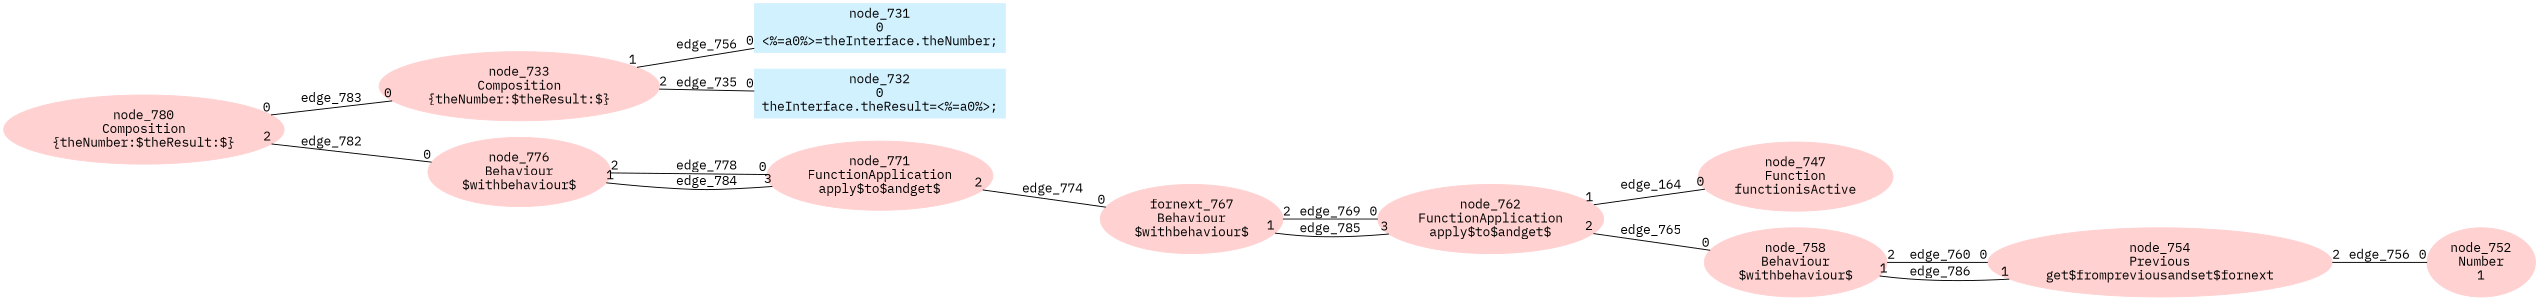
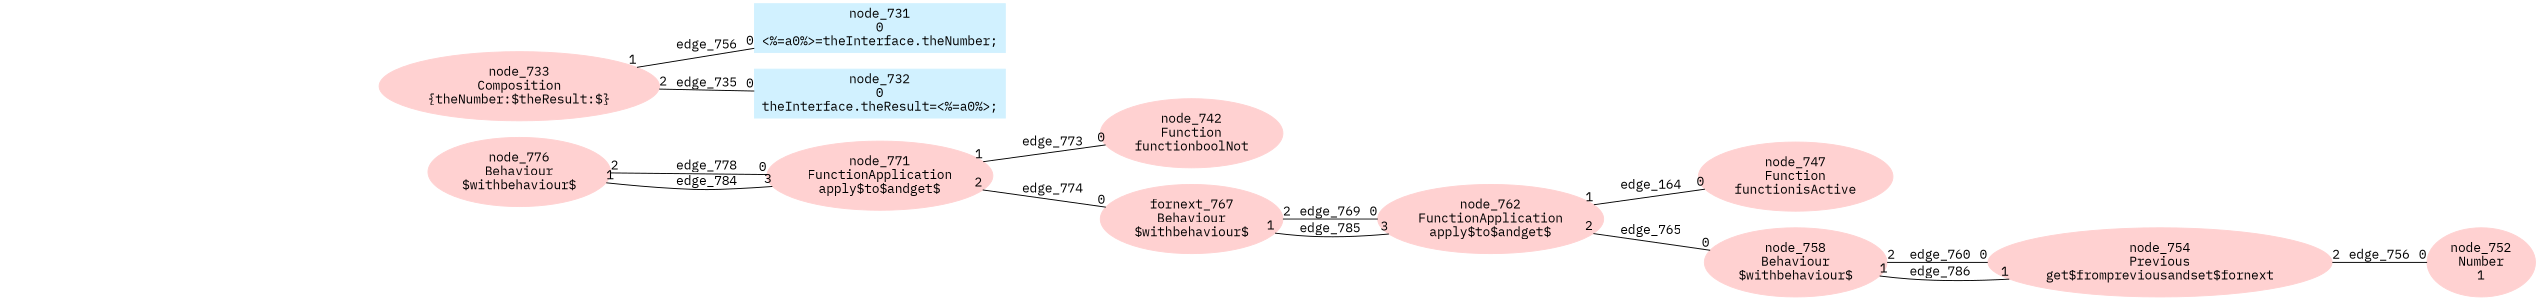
(144, 130) -> none
none -> (1192, 133)
